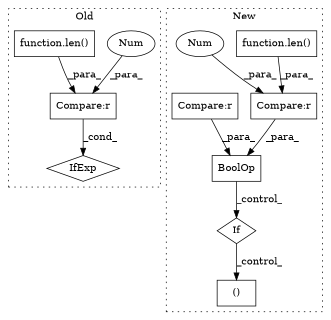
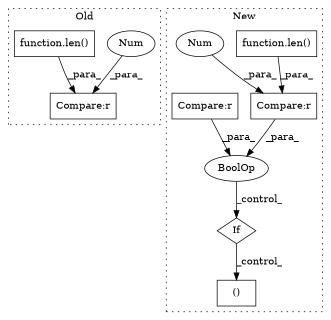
(83, 168) -> none
(236, 168) -> (236, 168)
